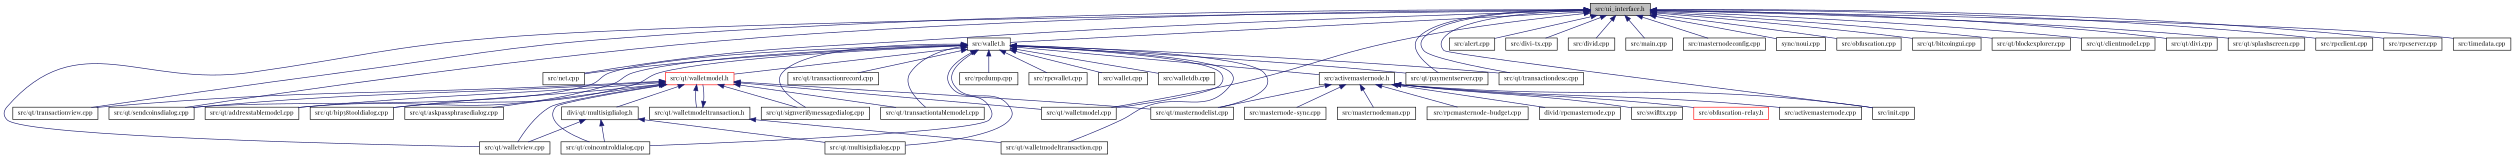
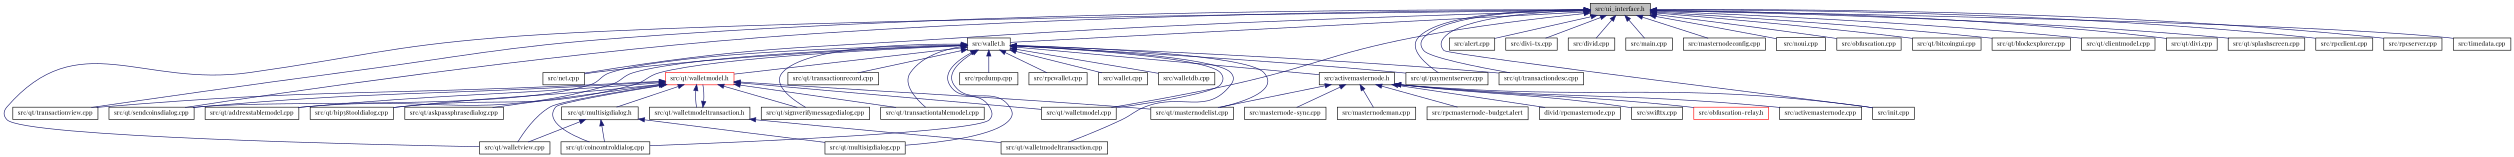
(1801, 44) -> (1801, 44)
(600, 113) -> (600, 113)
(1478, 113) -> (1478, 113)
